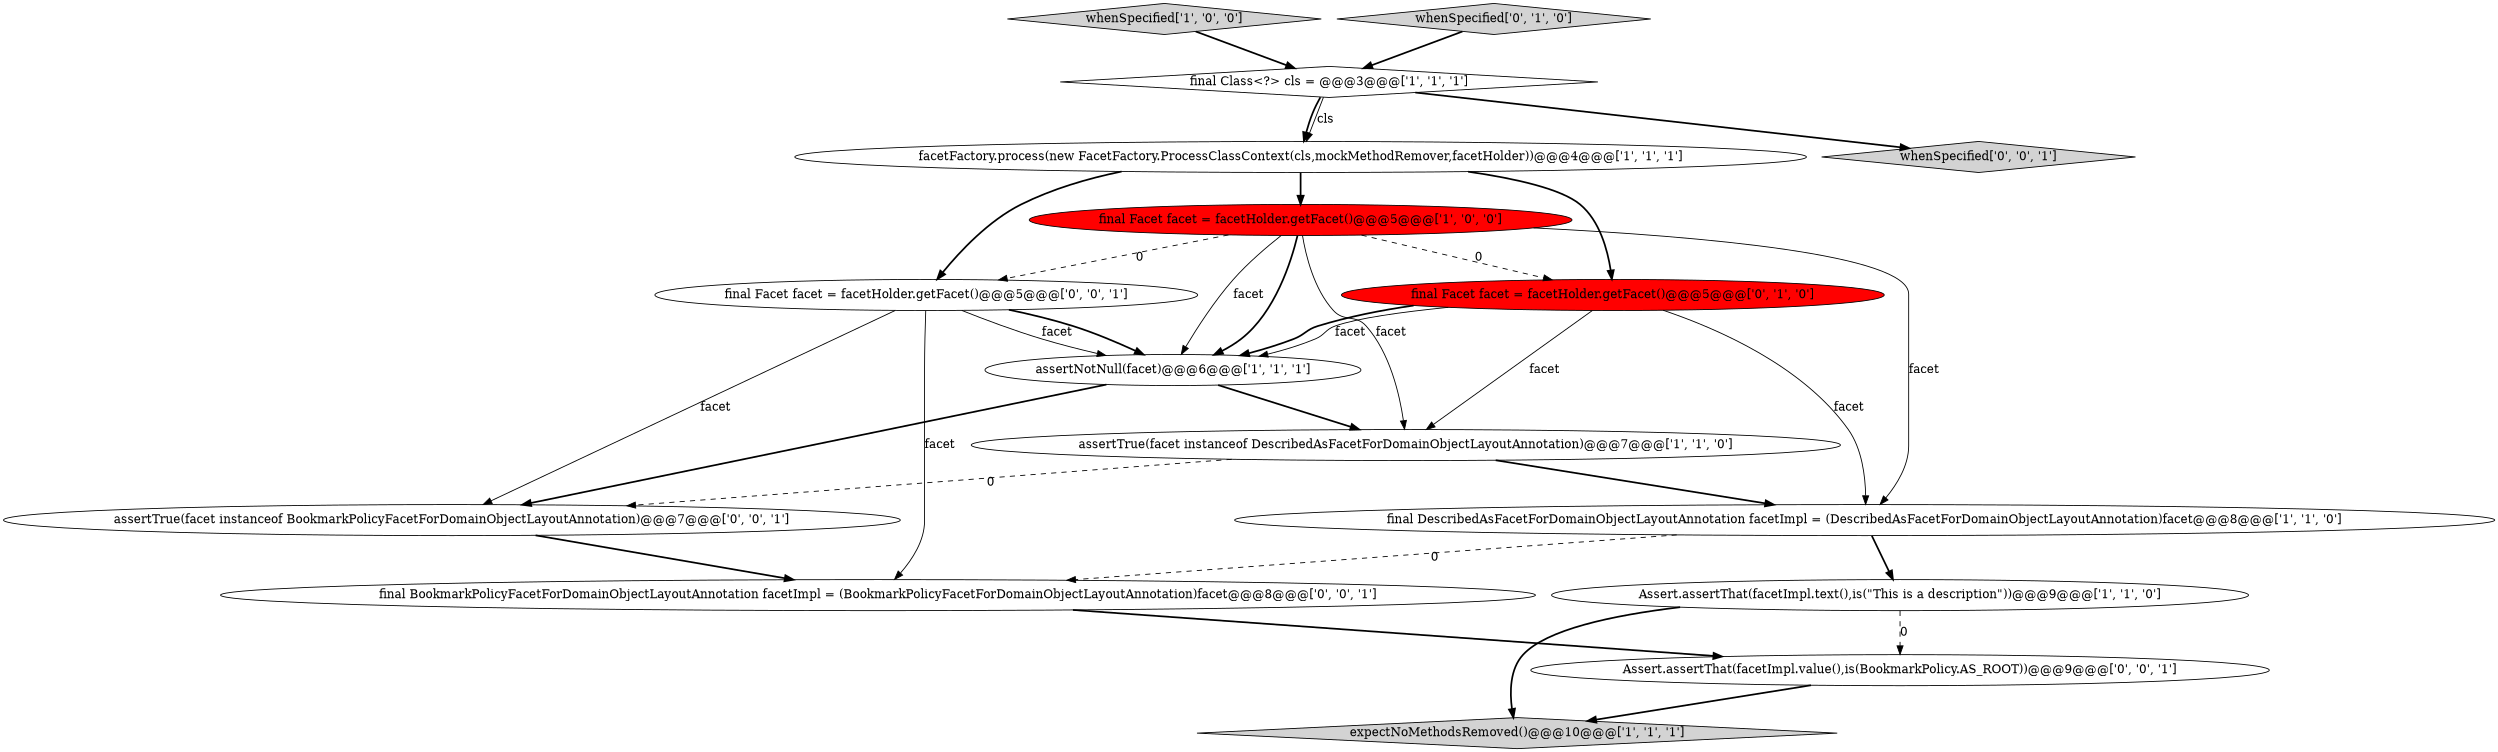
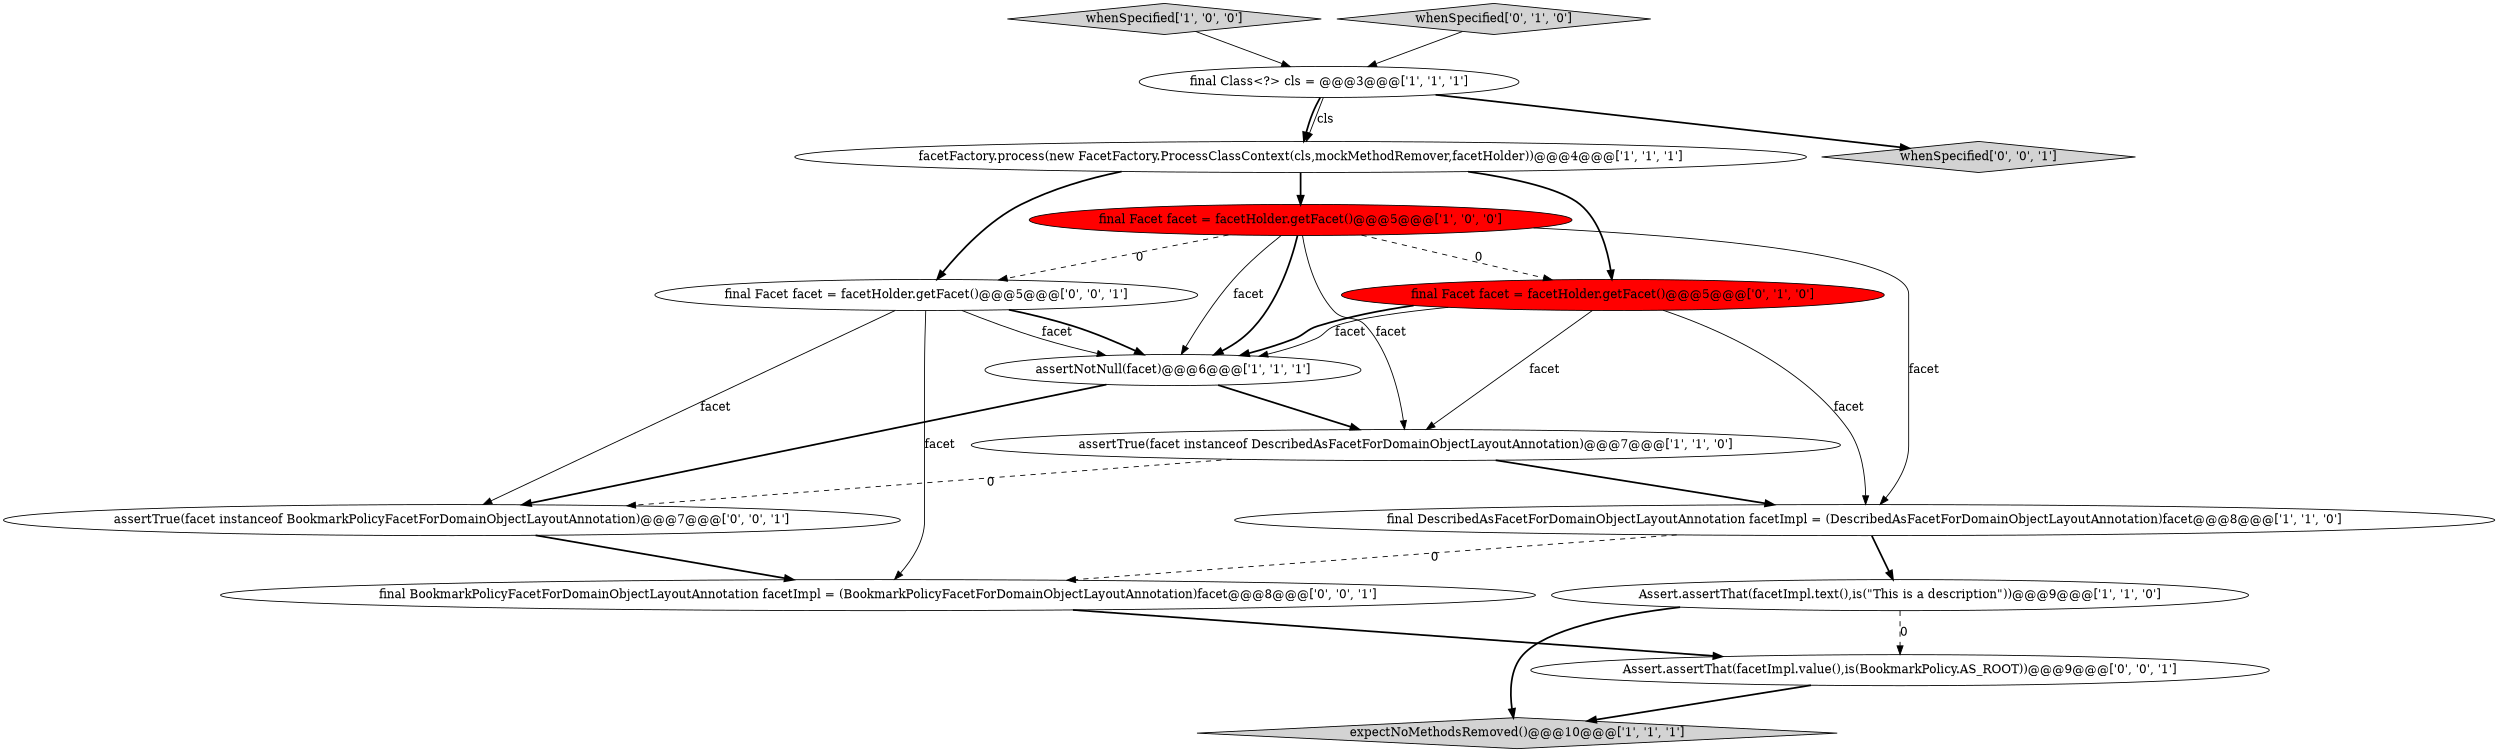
(1241, 48) -> (1239, 48)
(1417, 48) -> (1419, 48)
(1329, 82) -> (1329, 82)
